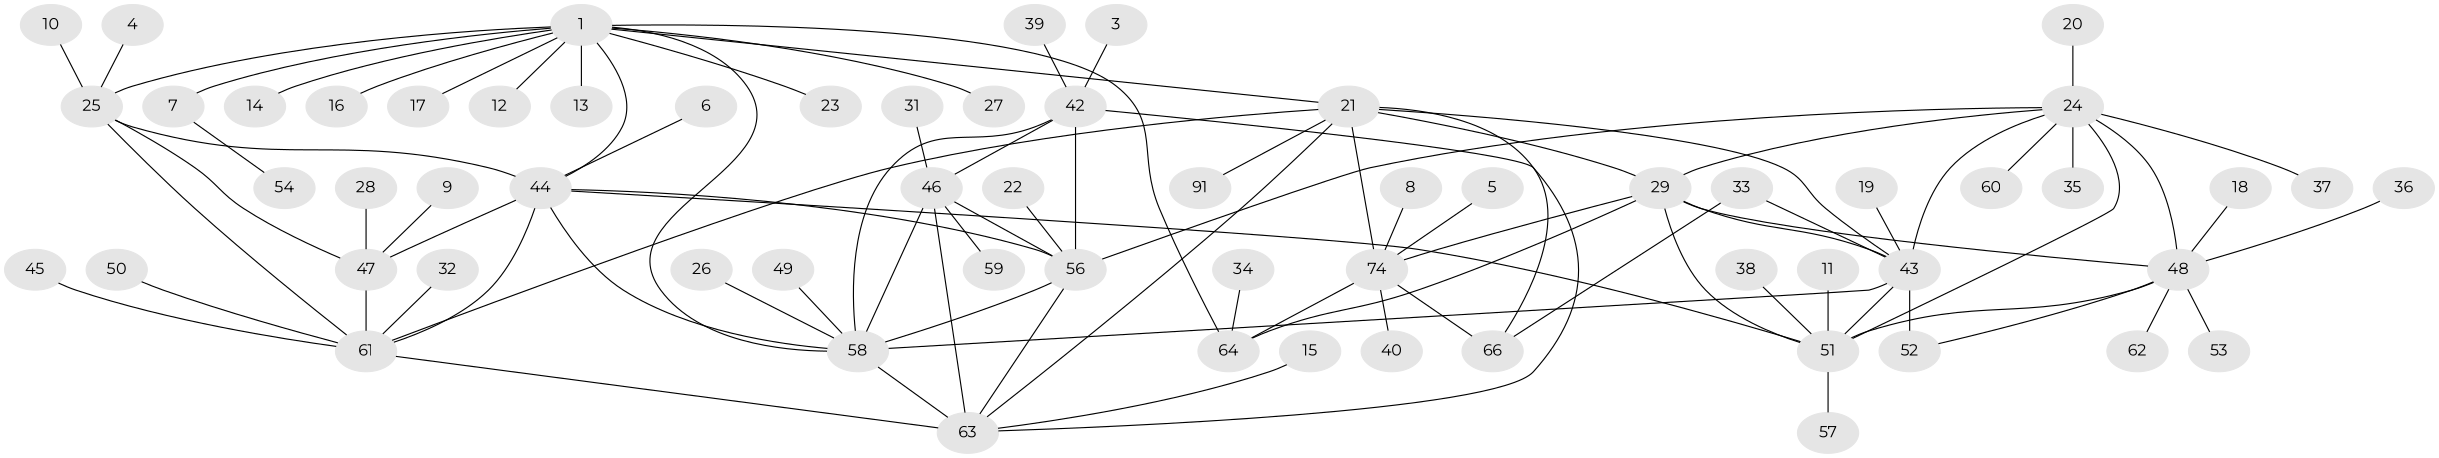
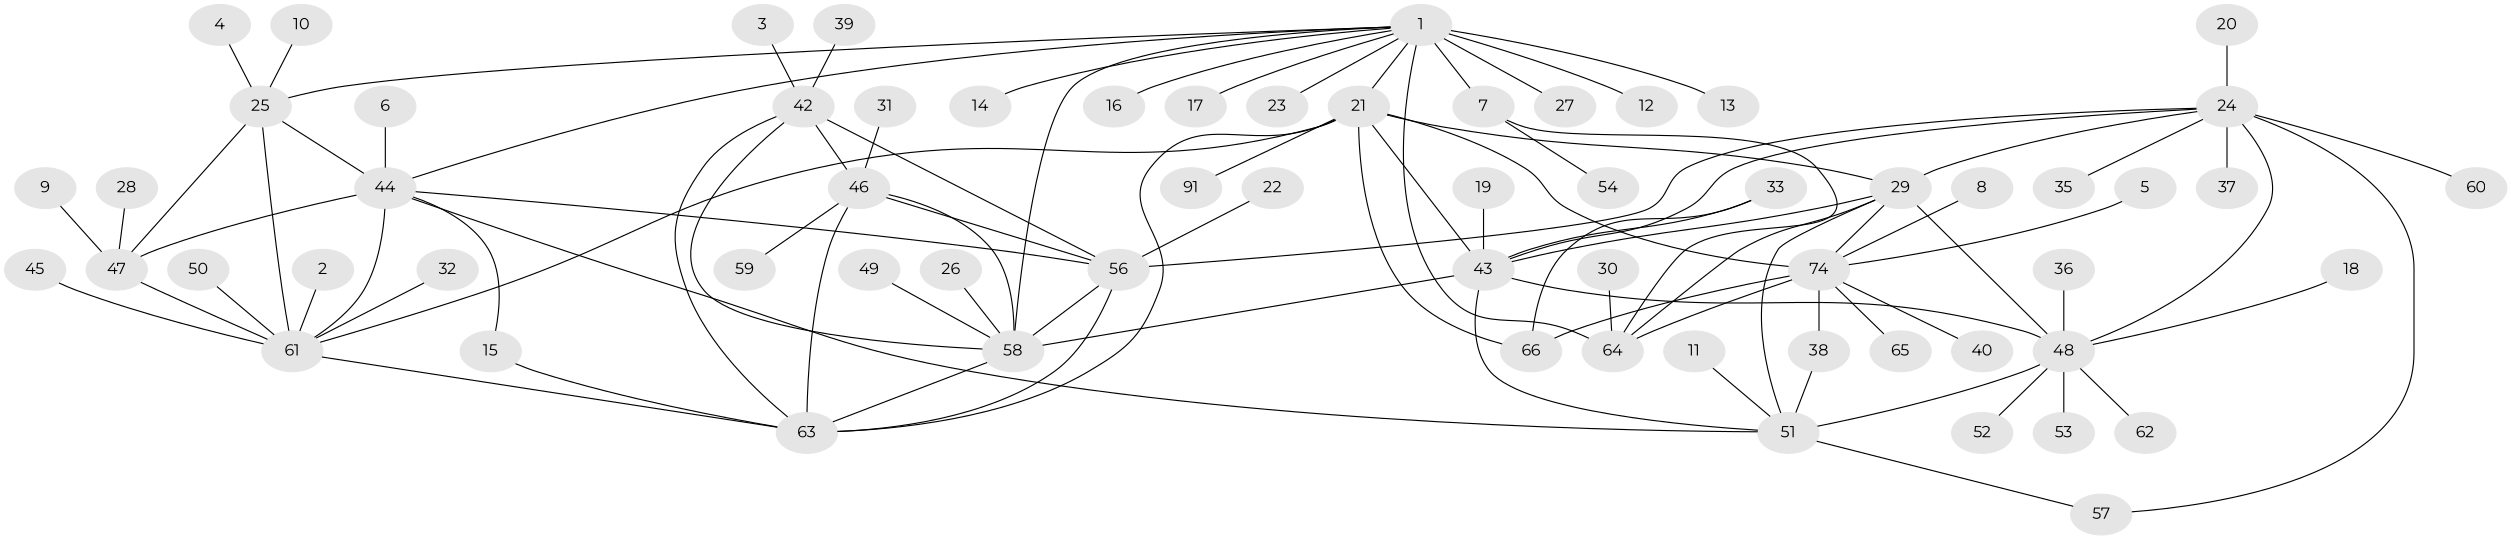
none -> (1823, 177)
(2043, 246) -> (2410, 370)
none -> (323, 270)
(1243, 270) -> (1608, 270)
(1910, 303) -> (1777, 303)
none -> (1819, 311)
(669, 313) -> (486, 245)
none -> (1901, 351)
